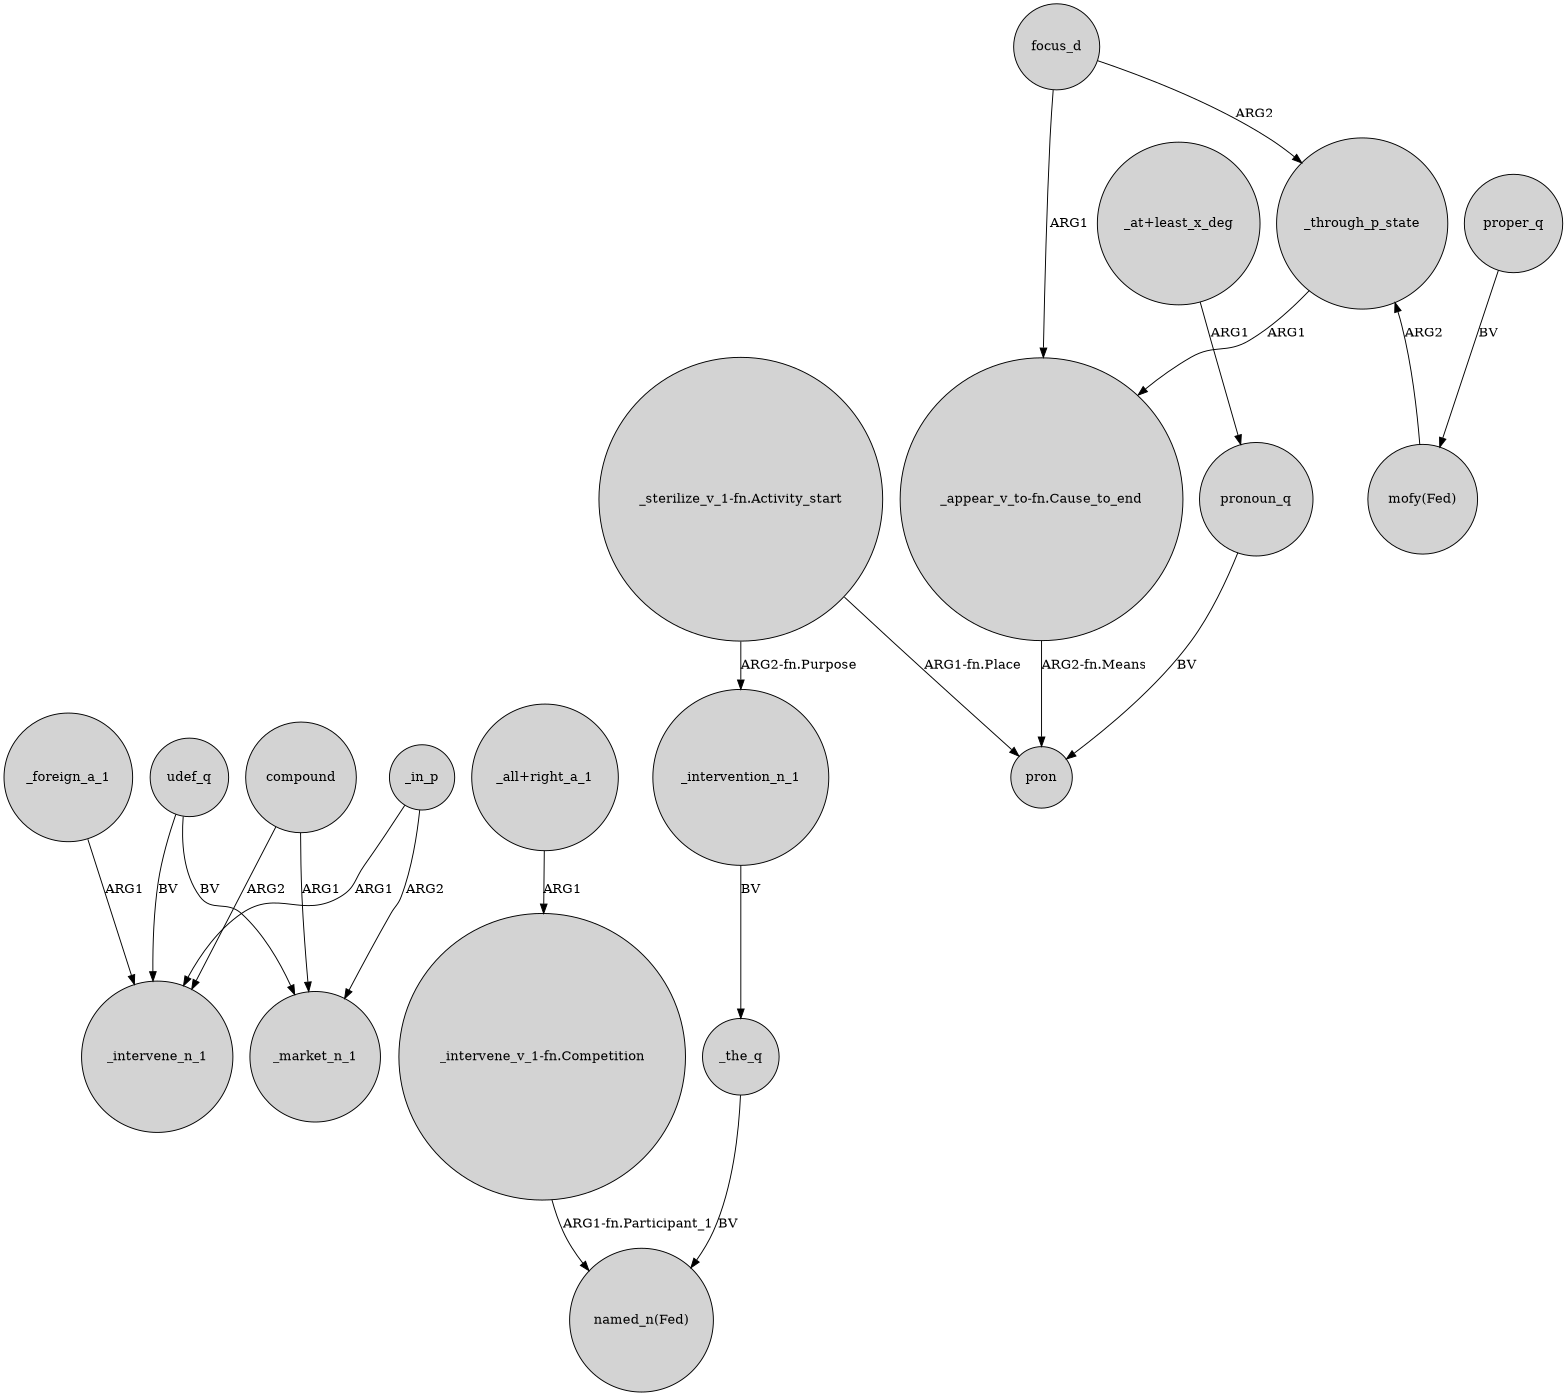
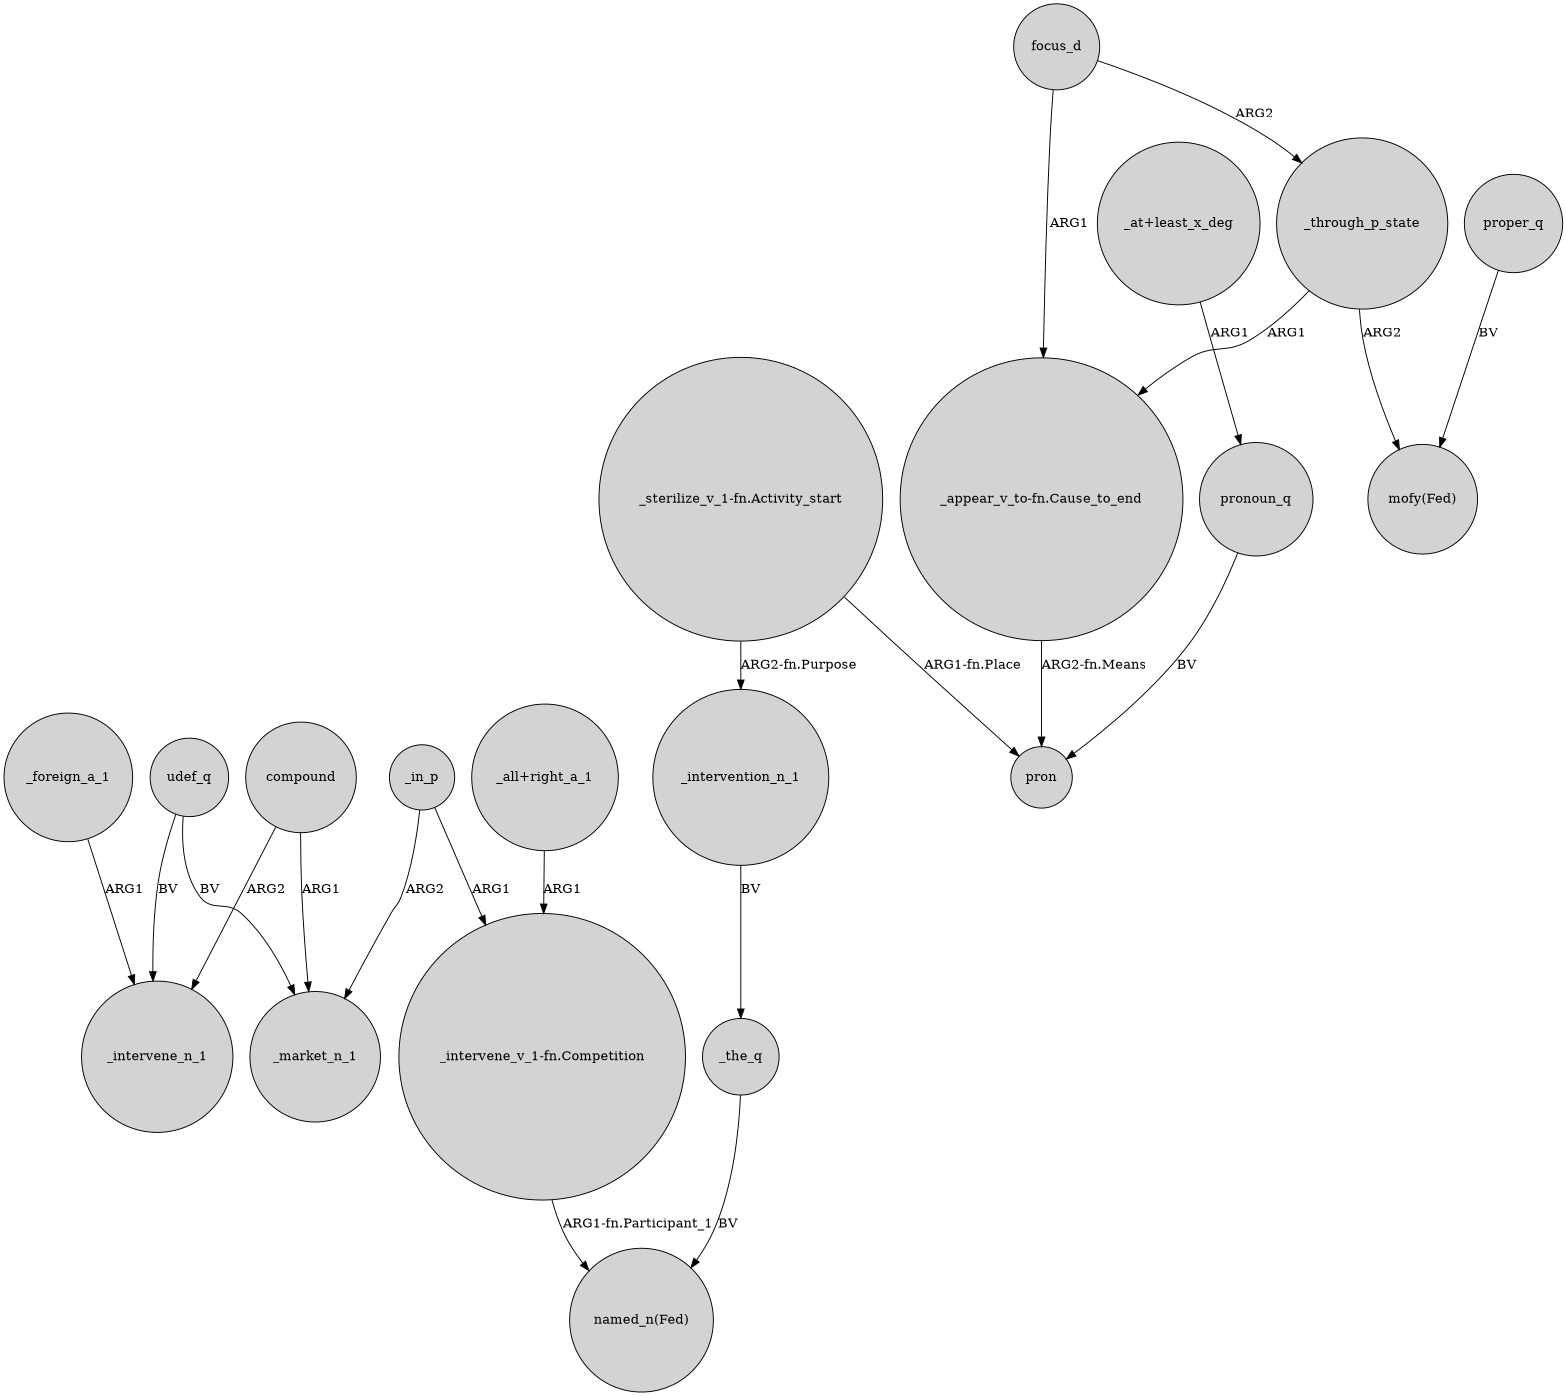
(1412, 378) -> (1372, 376)
(312, 905) -> (458, 862)
